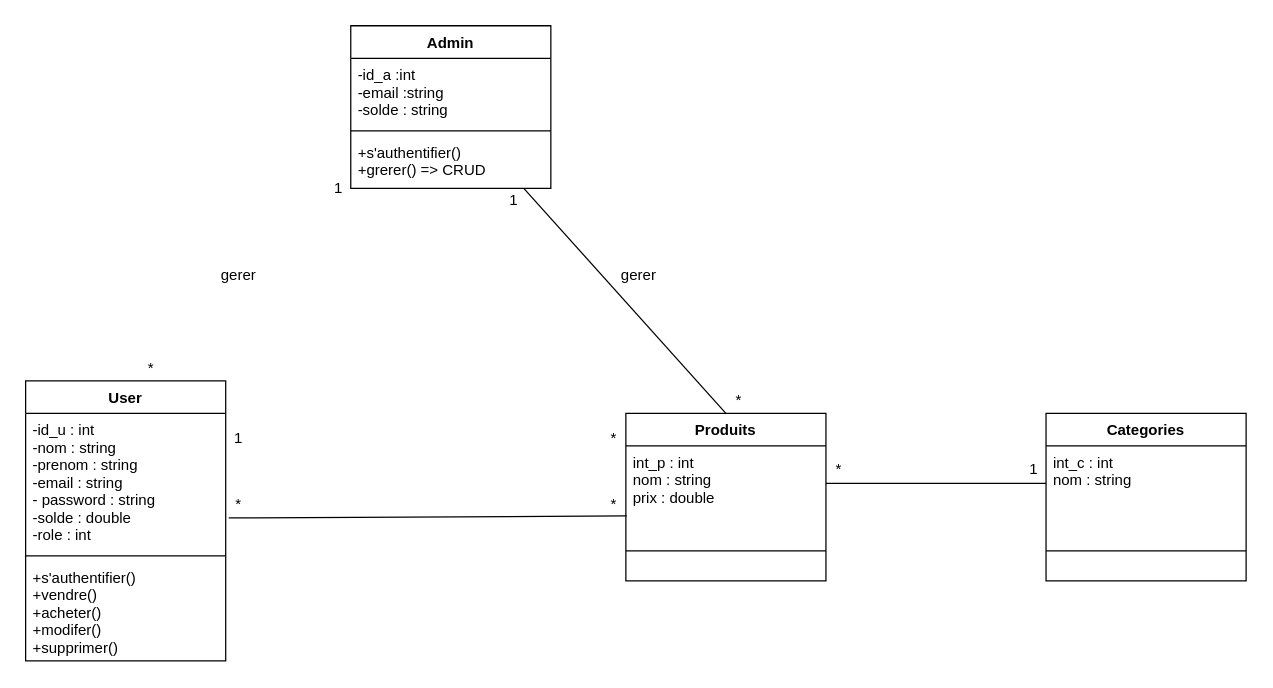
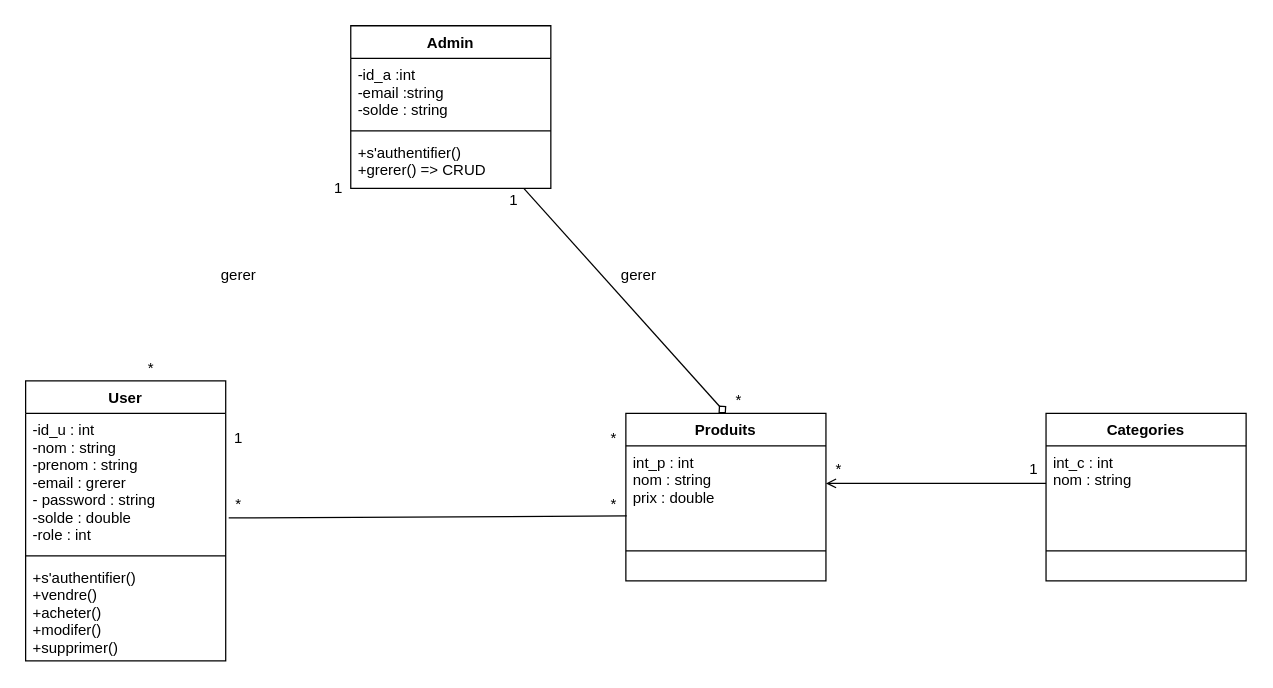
(722, 409) -> (719, 405)
(69, 430) -> (69, 430)
(831, 483) -> (831, 483)
